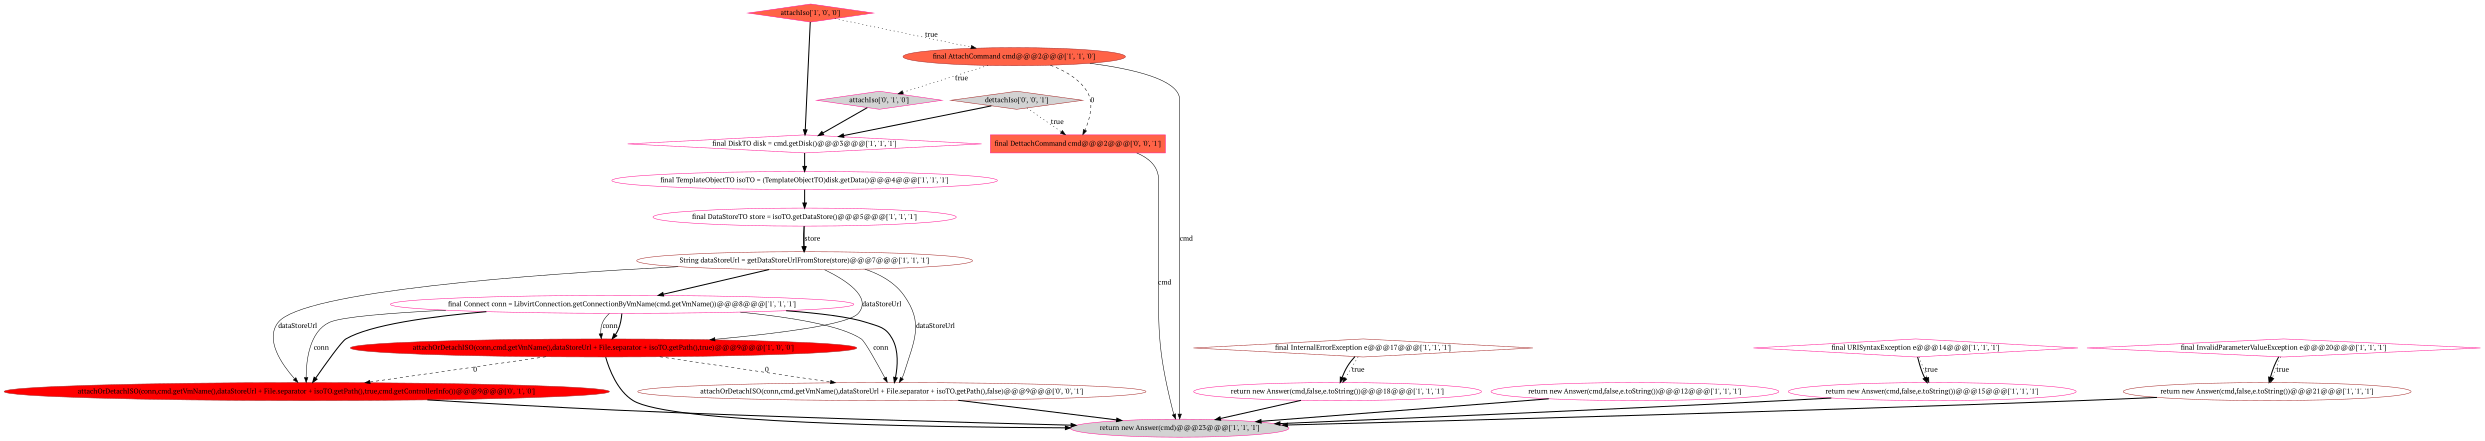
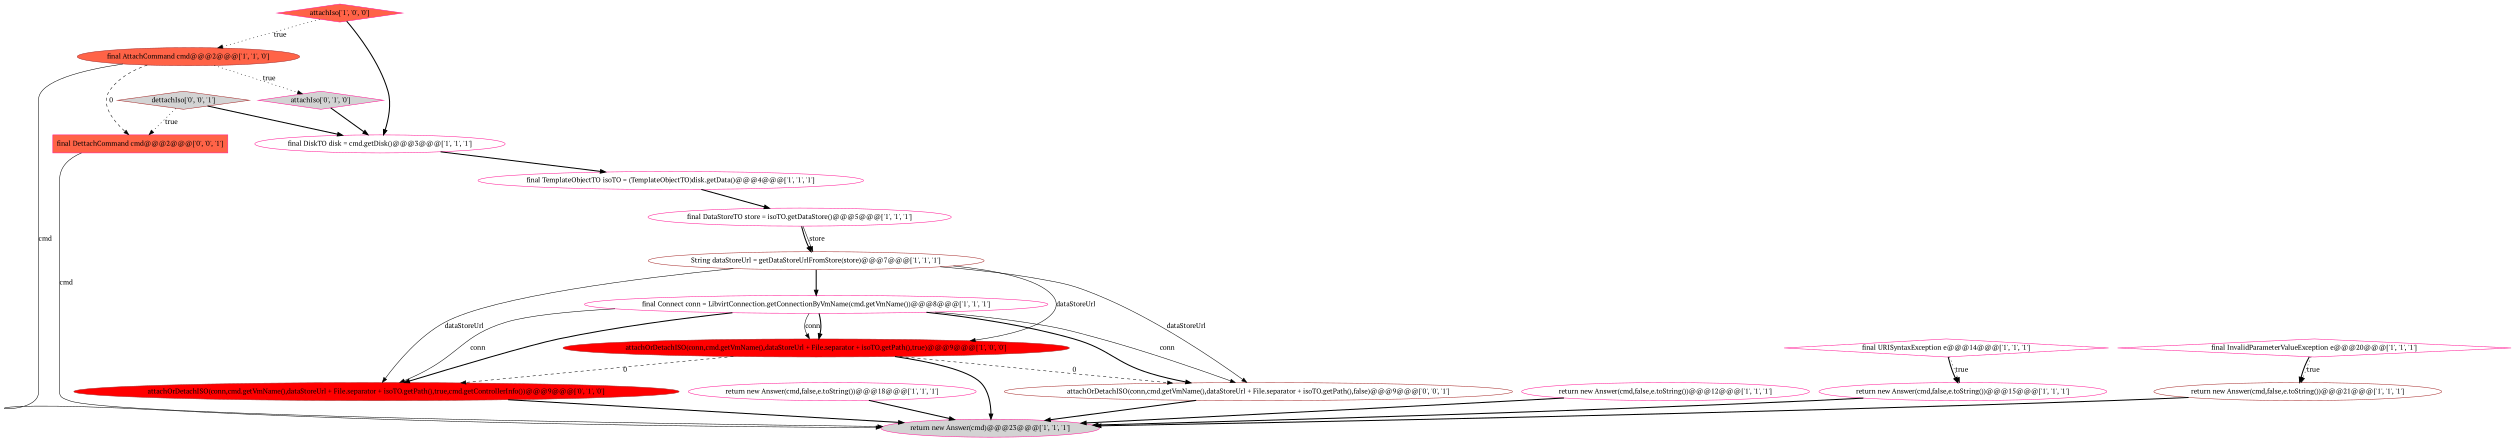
(805, 144) -> (380, 144)
(1363, 348) -> none
